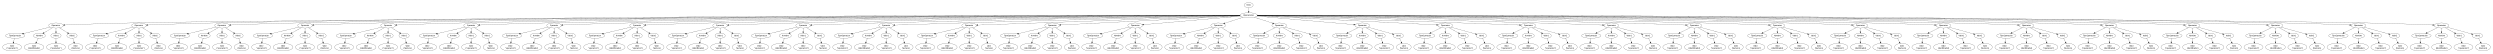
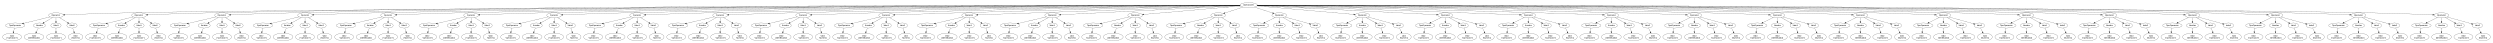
(1249, 5) -> none
